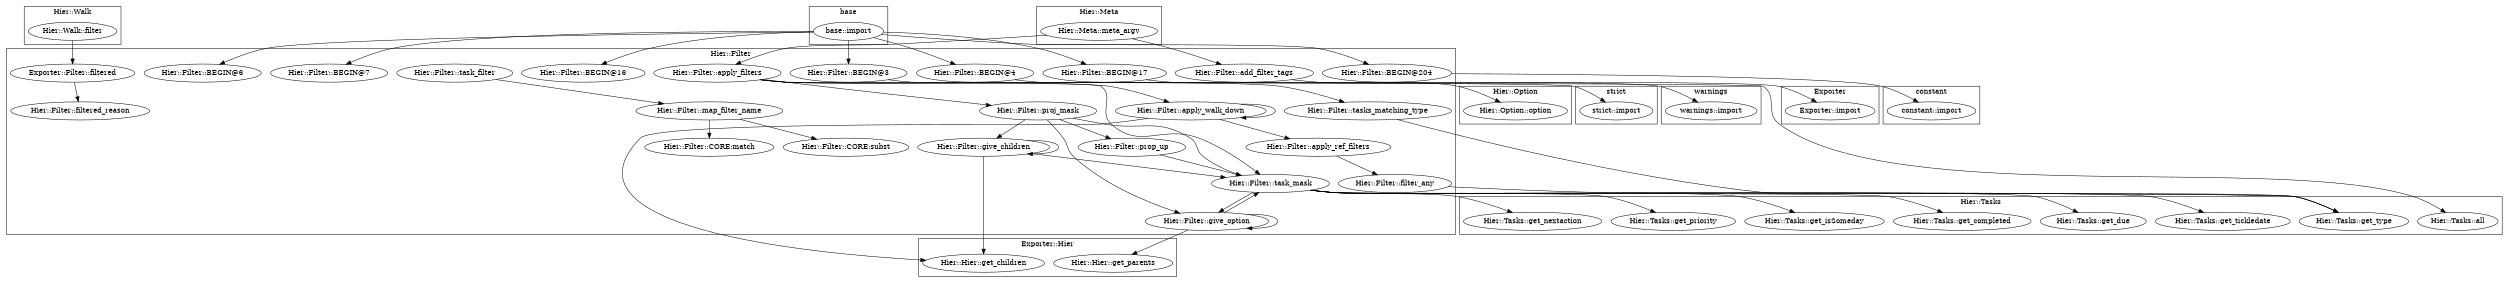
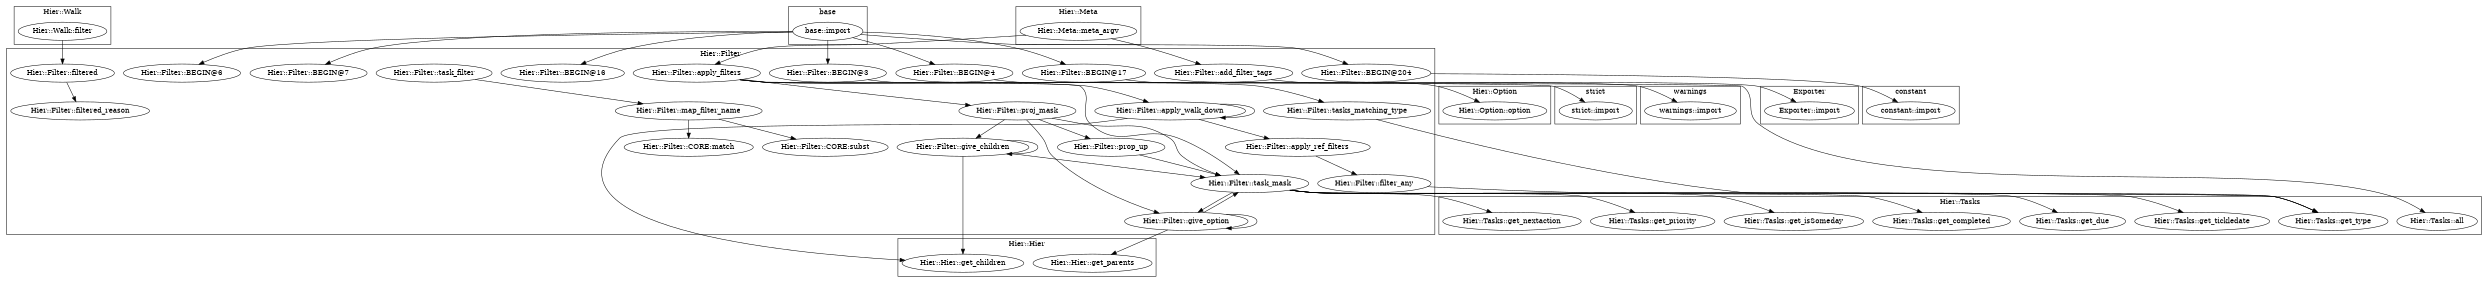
(73, 73) -> (63, 73)
(1048, 244) -> (1027, 244)
